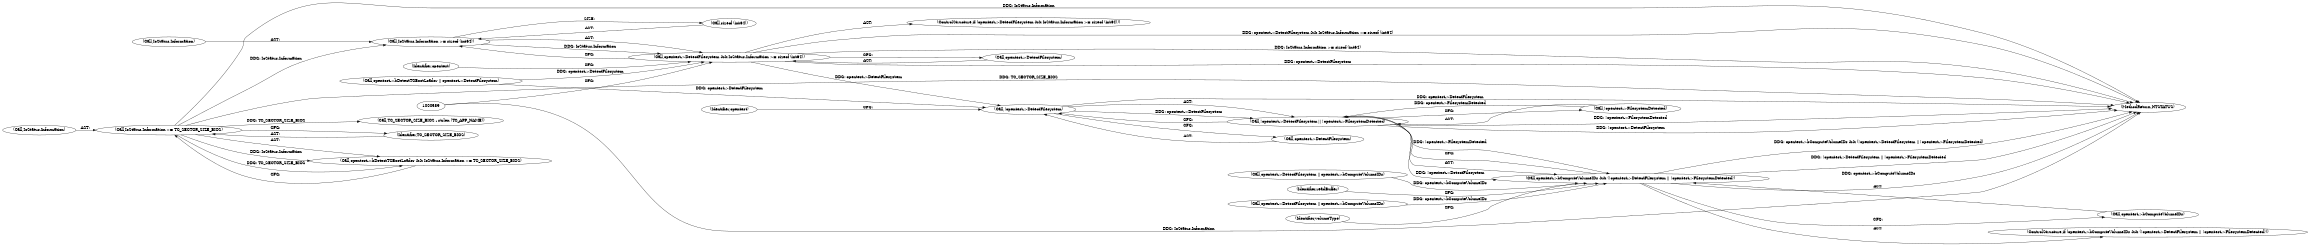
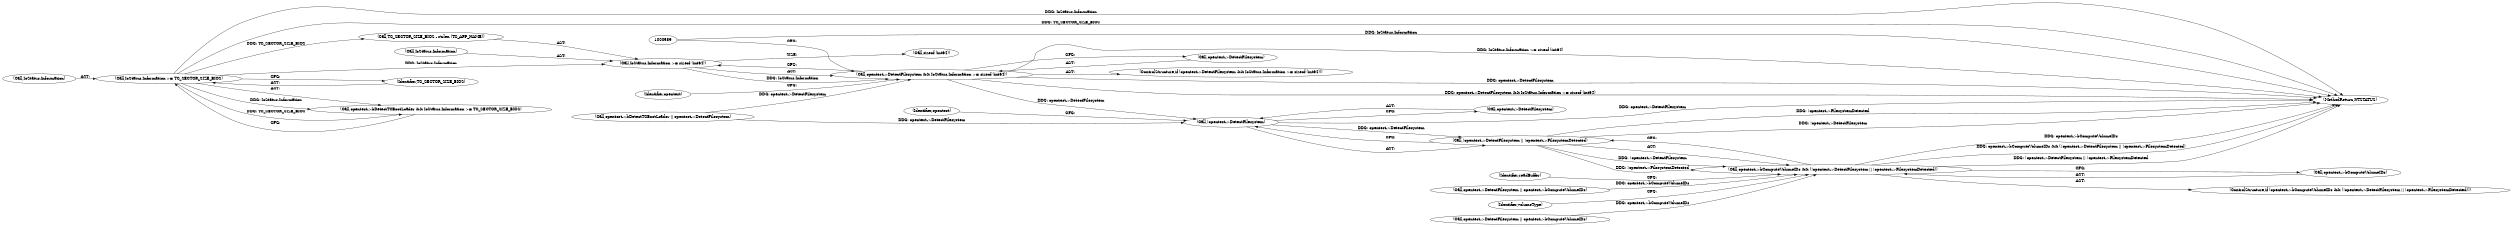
(592, 32) -> (565, 46)
(1630, 109) -> none
